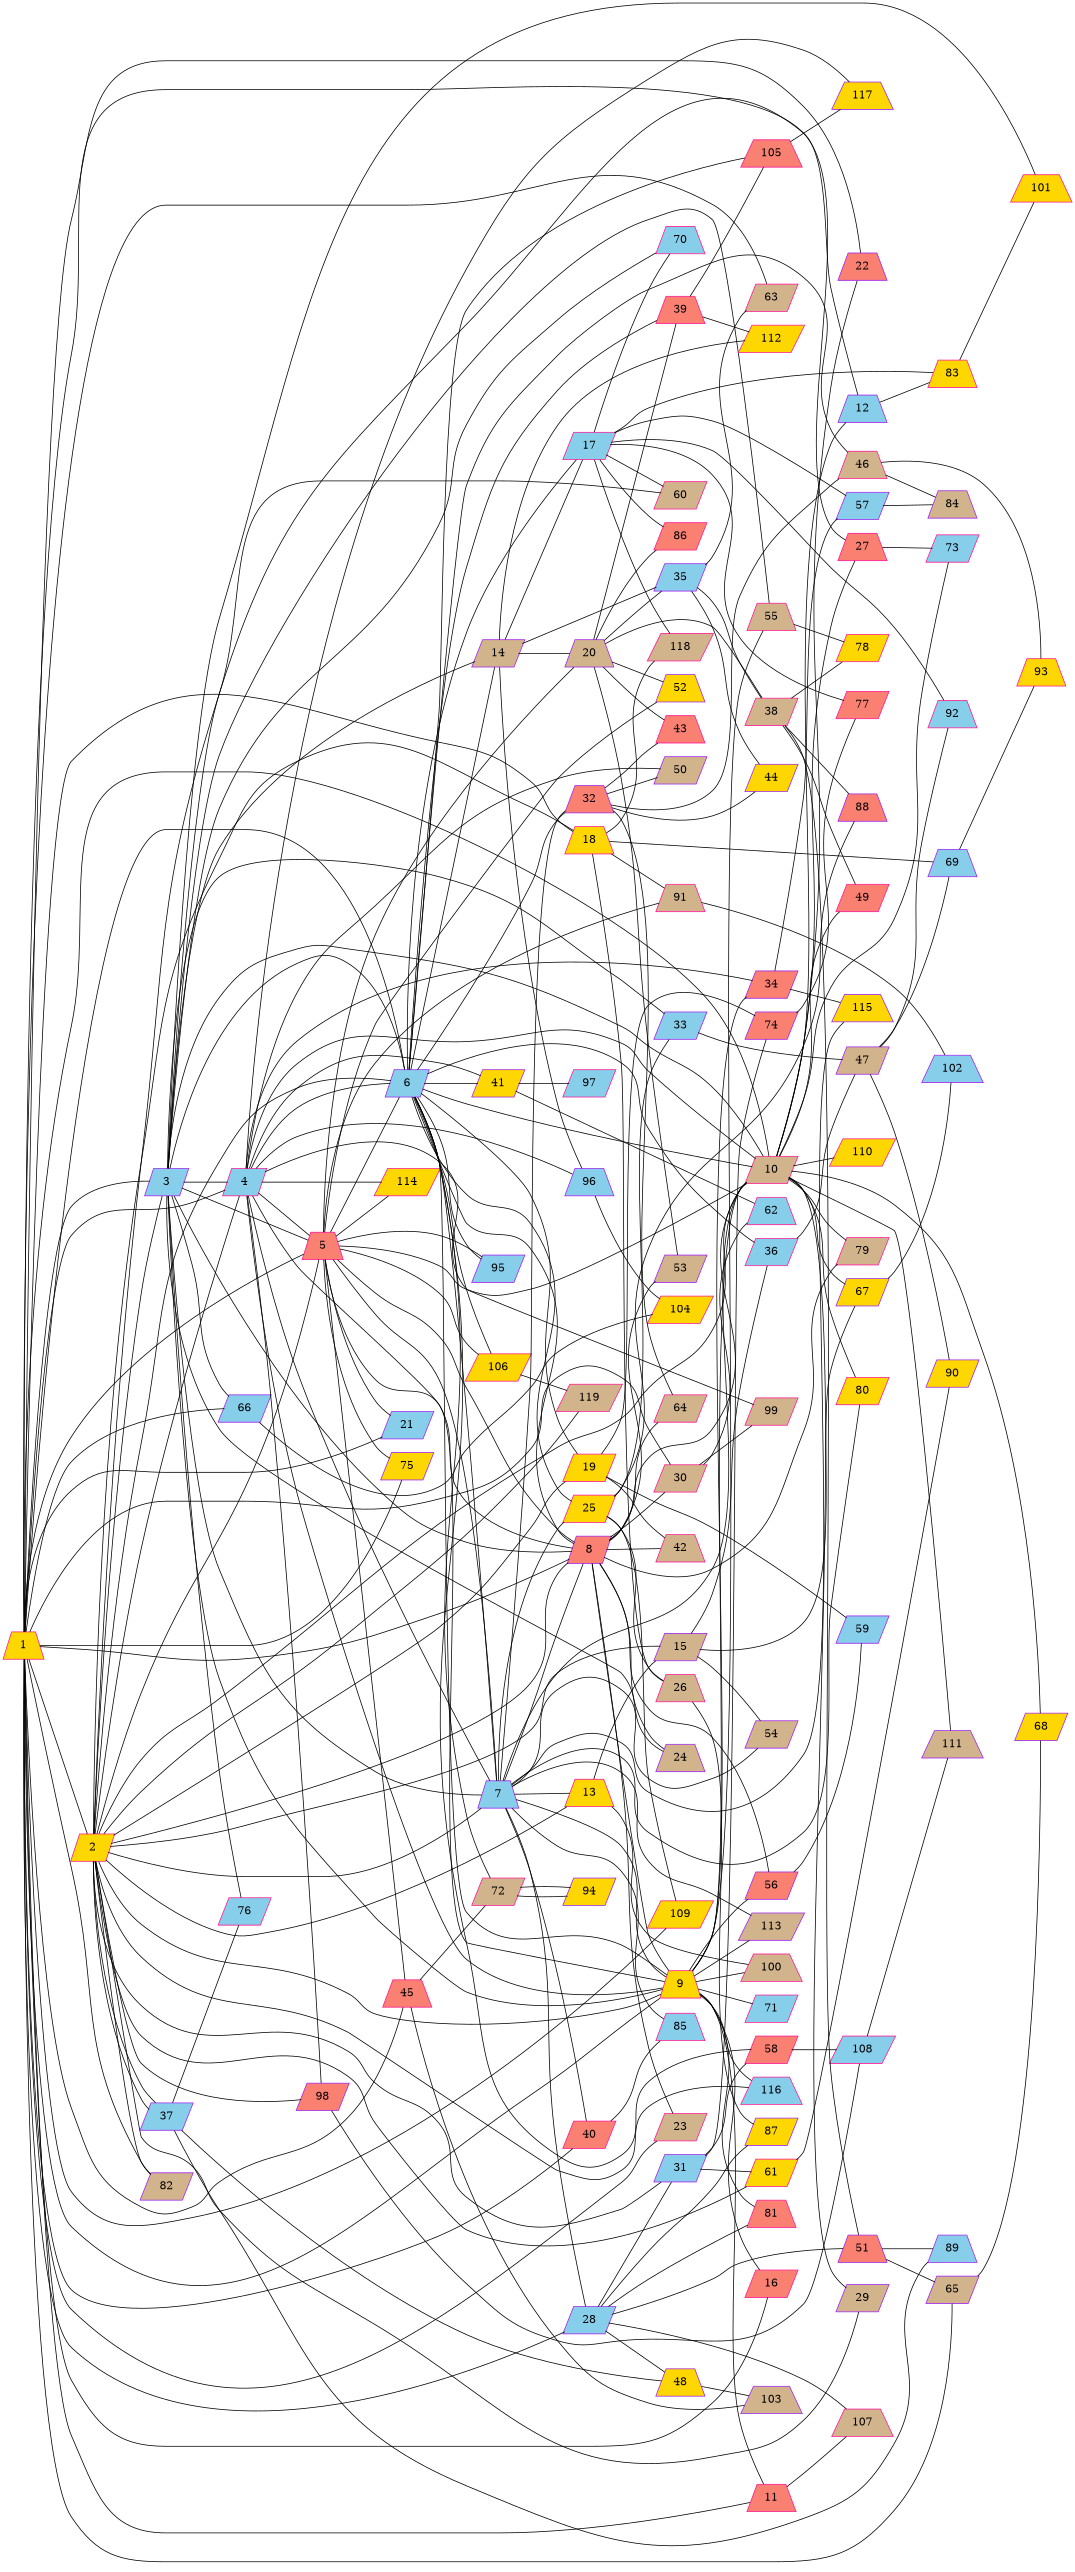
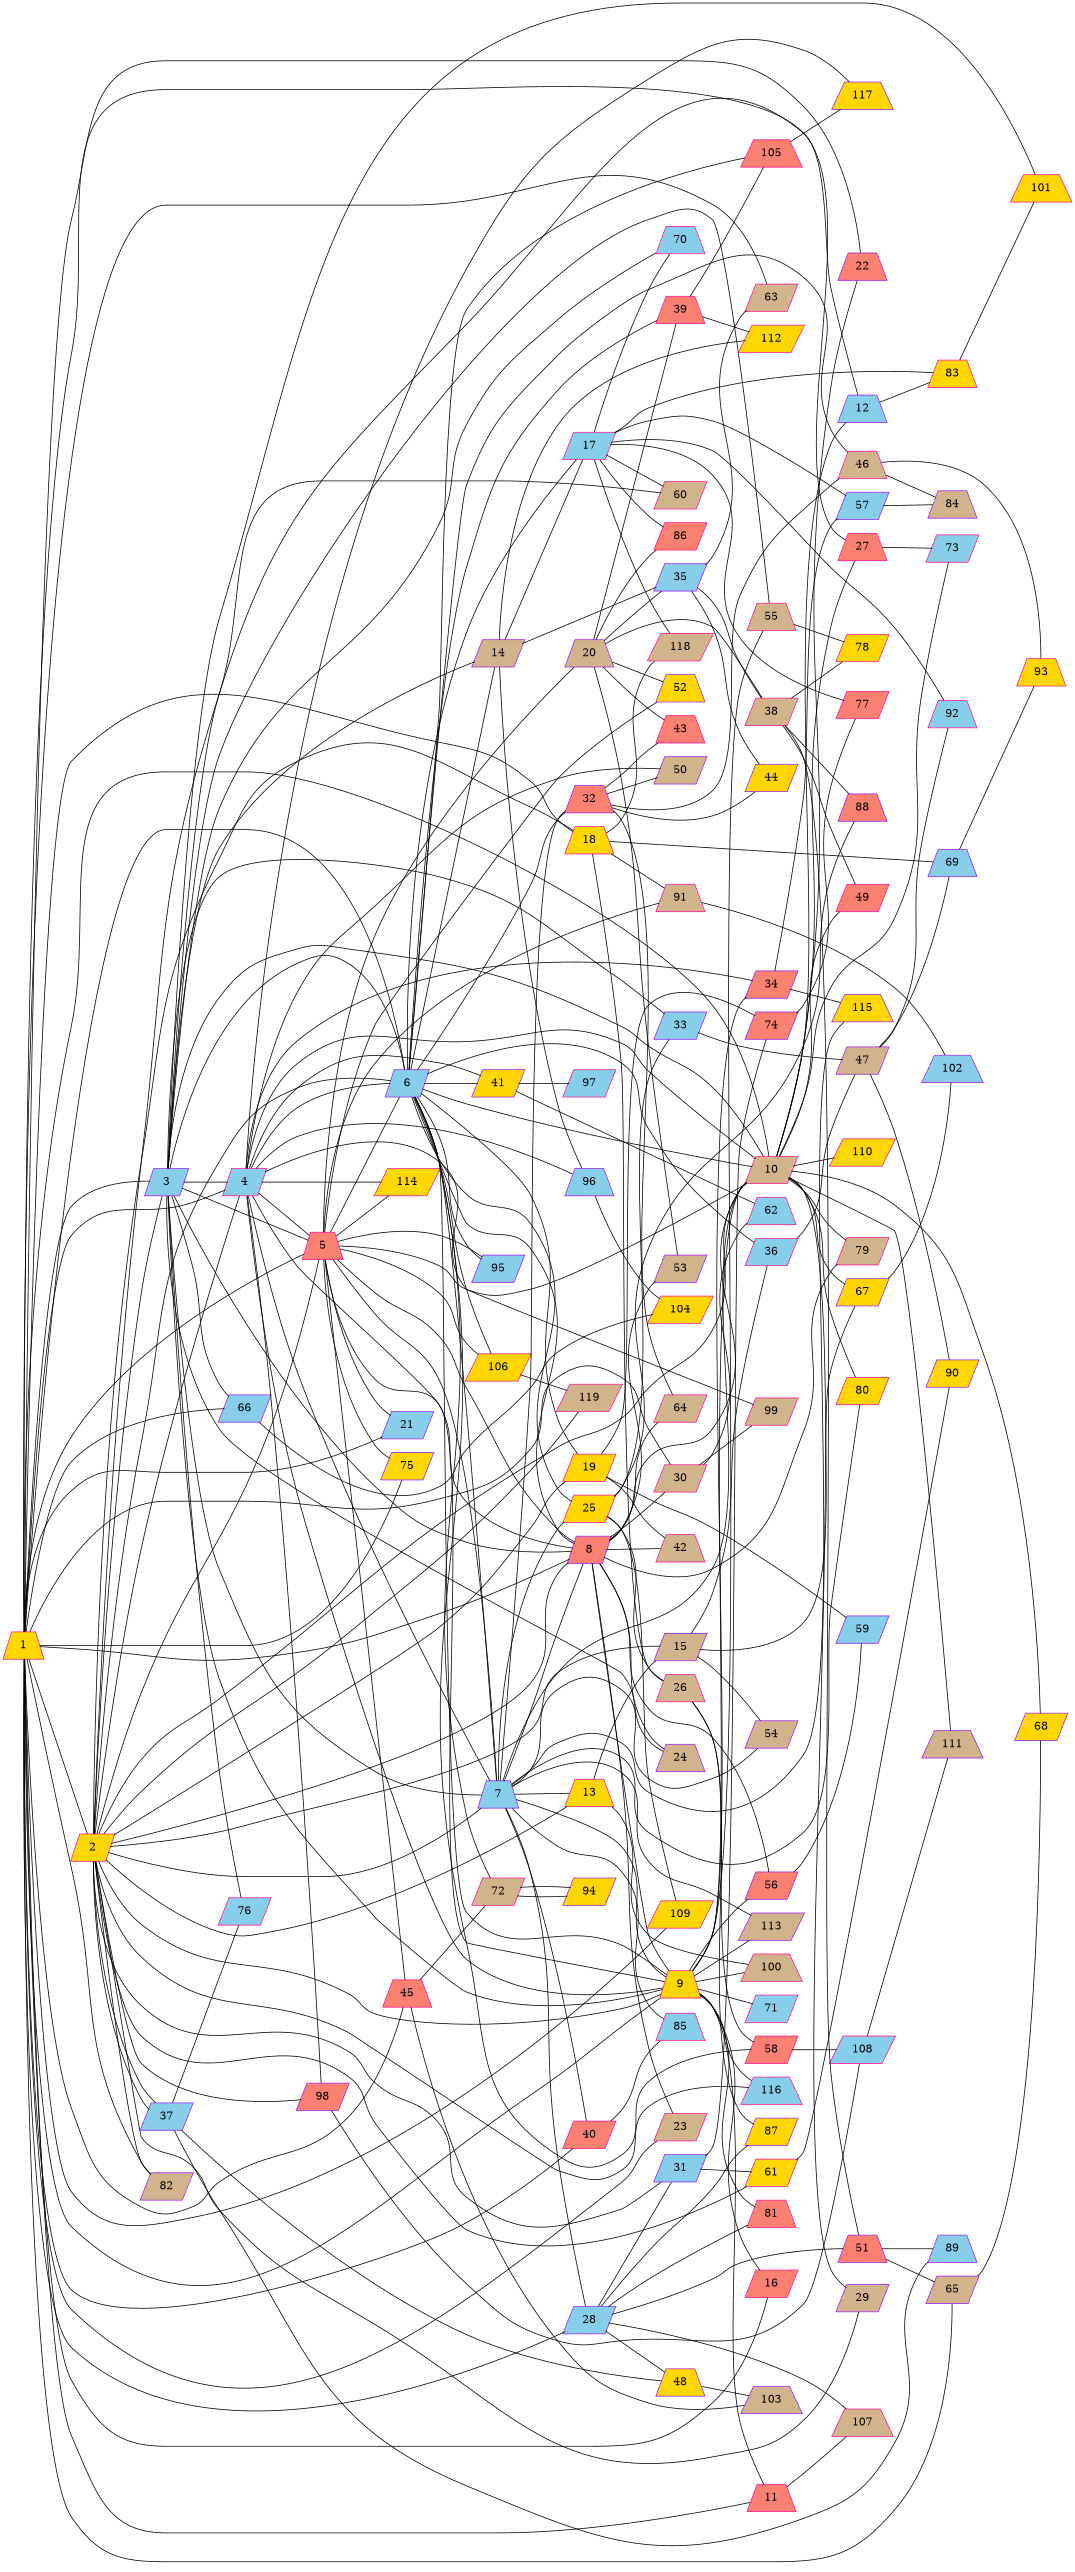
(544, 653) -> none
(726, 2109) -> (721, 1873)
